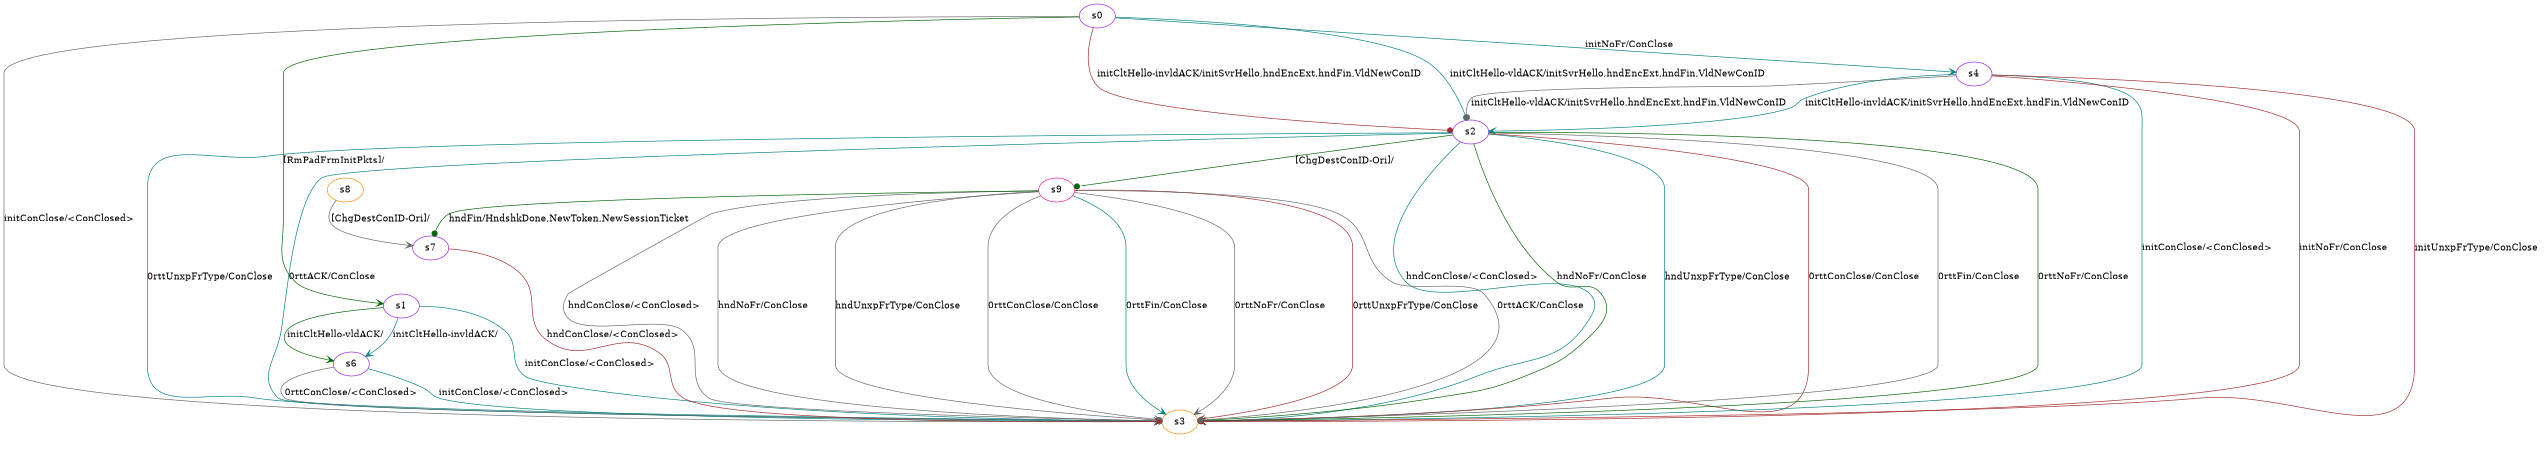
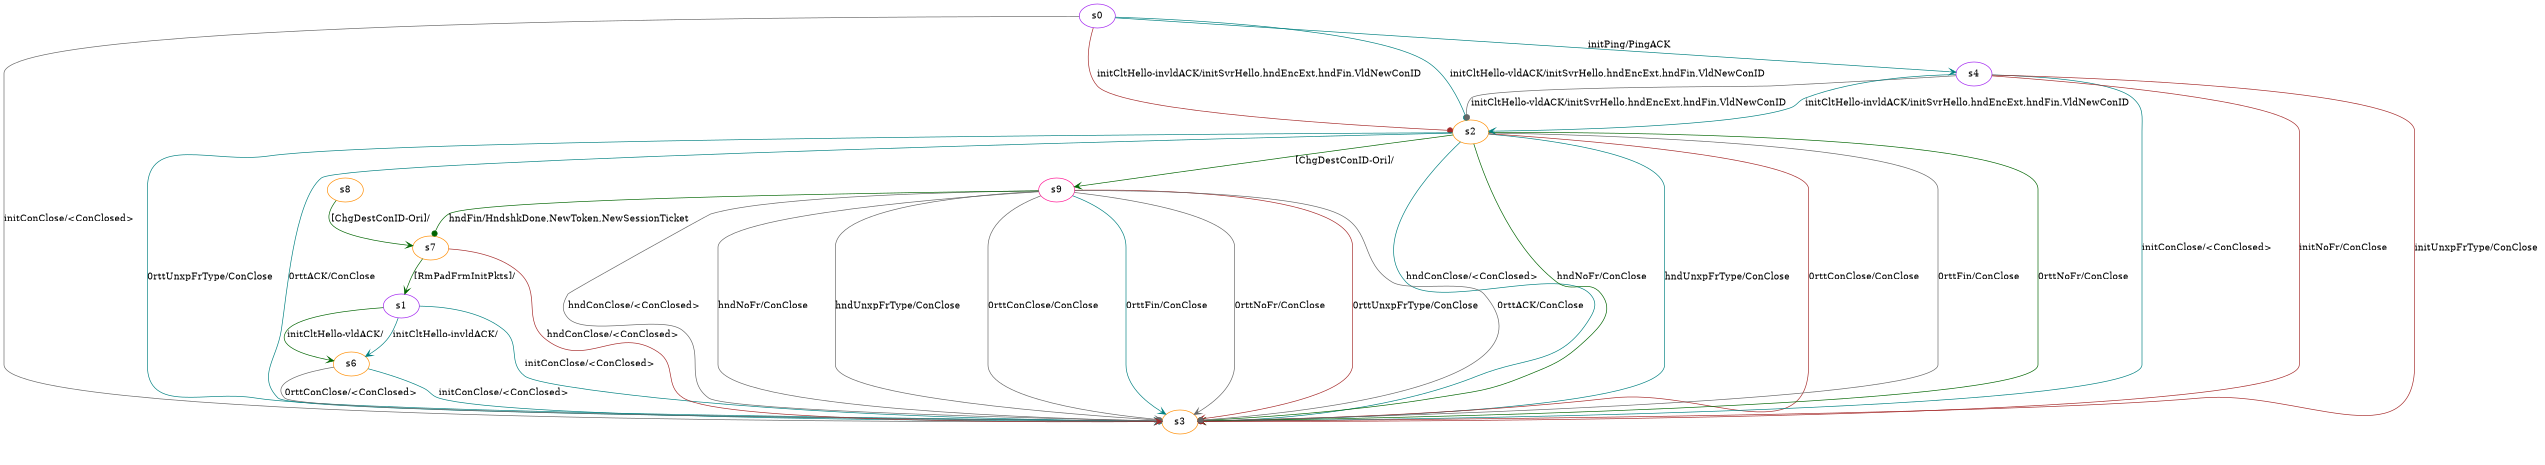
(531, 36) -> (414, 273)
(1631, 45) -> (1631, 45)
(1471, 132) -> (1471, 132)
(1267, 160) -> (1267, 160)
(355, 236) -> (355, 236)
(431, 248) -> (431, 248)
(351, 364) -> (351, 364)
